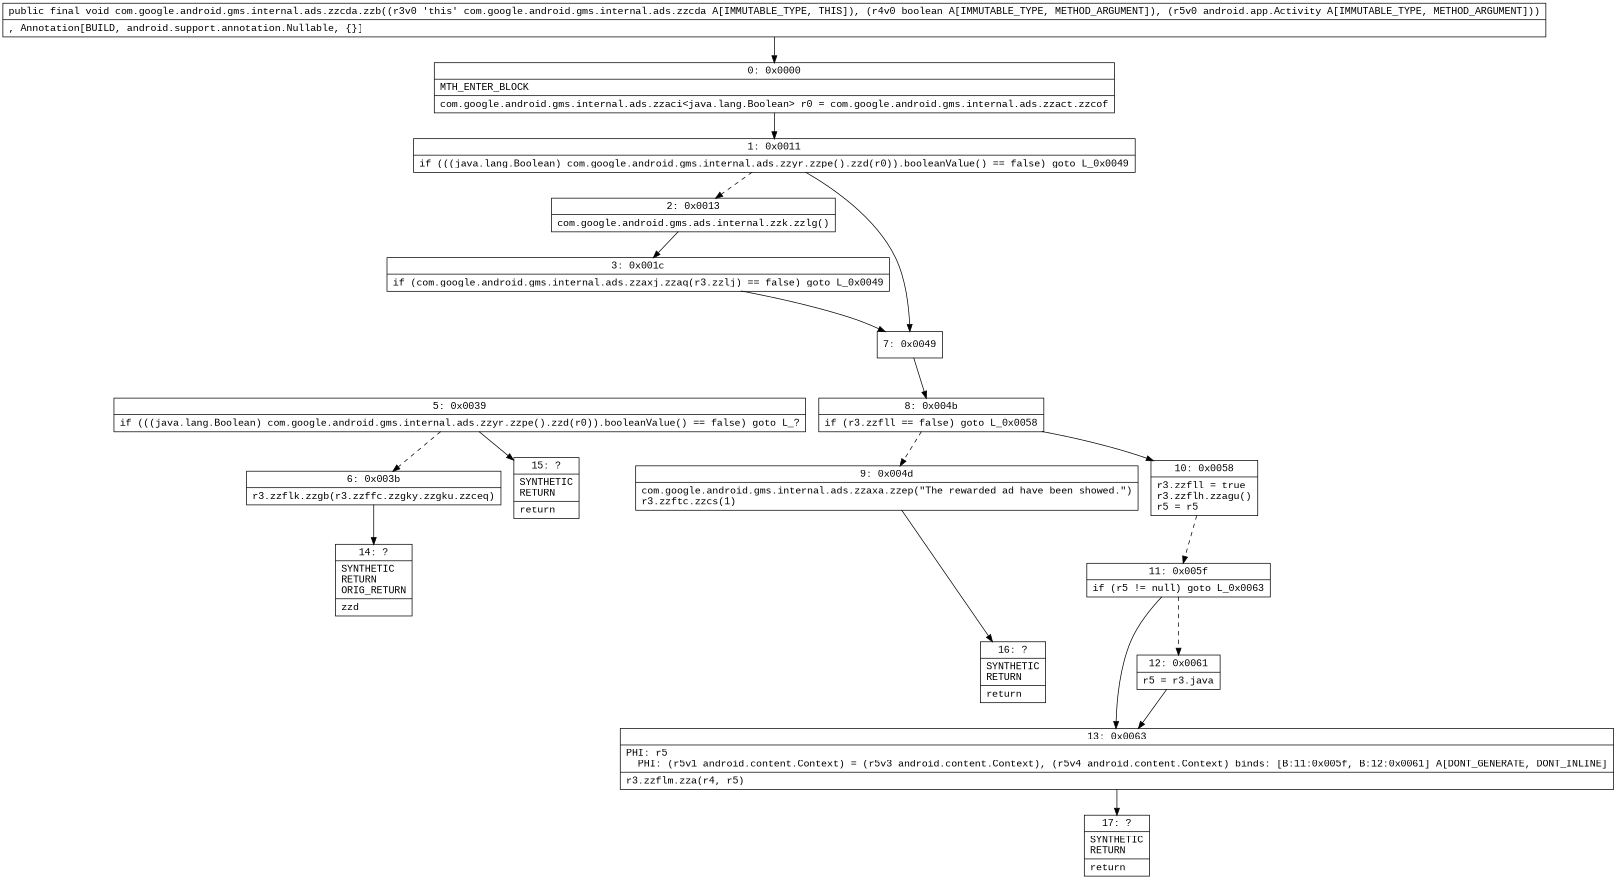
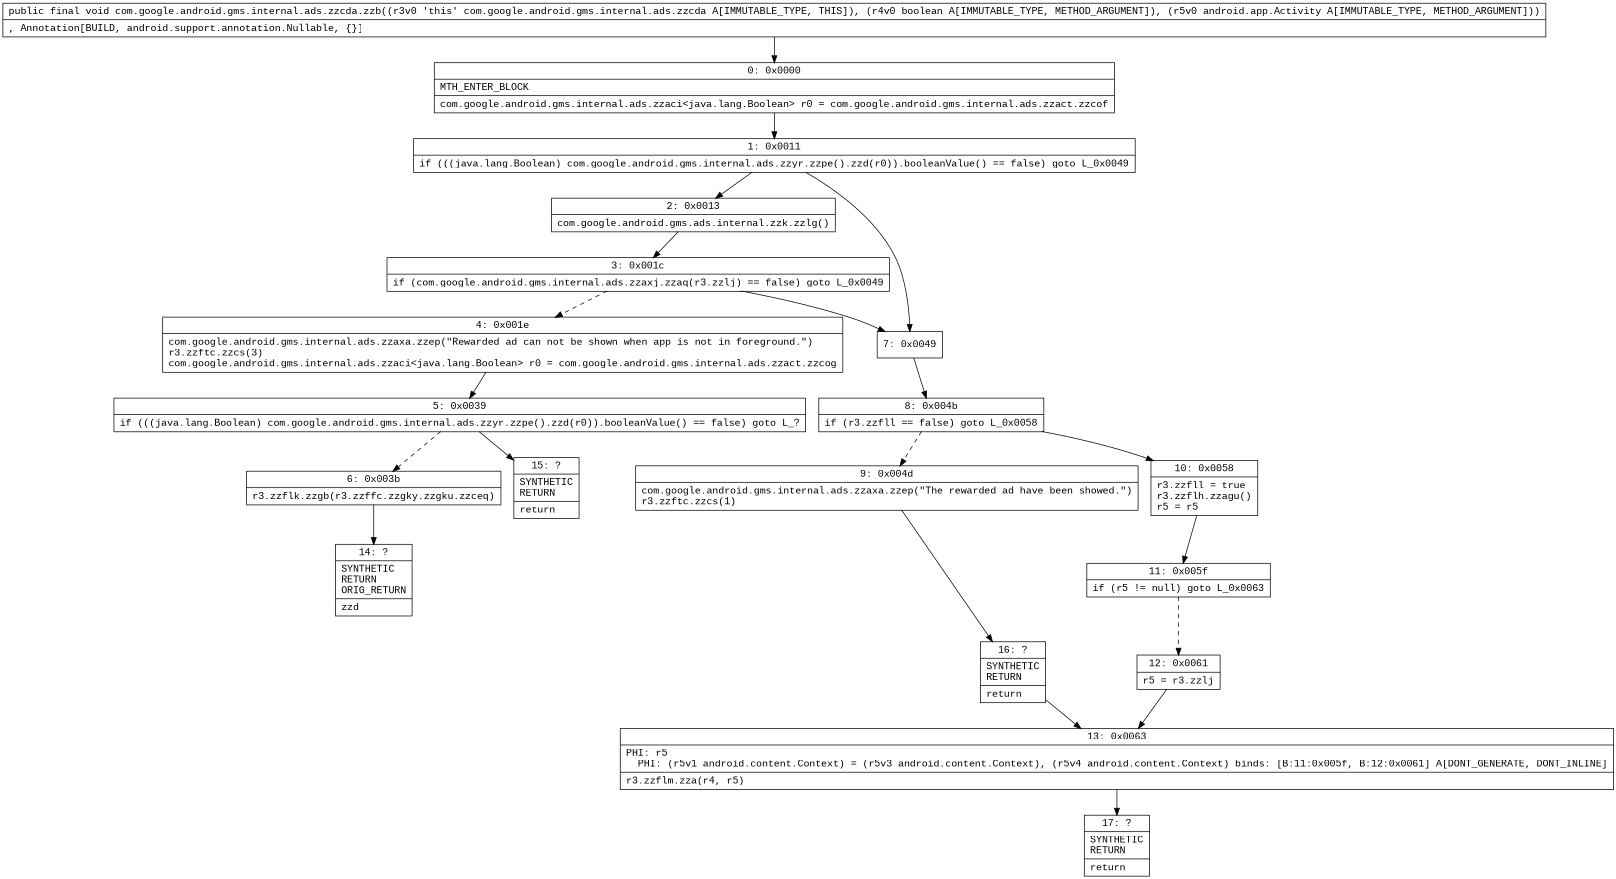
(737, 183) -> (737, 183)
none -> (503, 345)
(1191, 536) -> (1191, 536)
(1126, 654) -> (1061, 712)
(1179, 680) -> (1179, 680)
